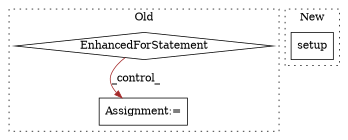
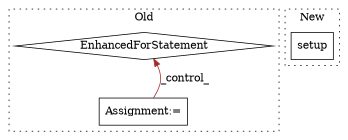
(112, 73) -> (160, 82)
